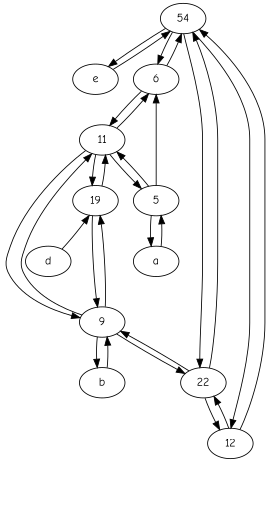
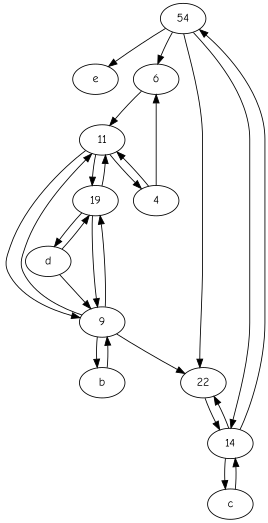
(138, 53) -> none
(173, 54) -> none
(130, 114) -> none
(156, 201) -> (156, 201)
(218, 203) -> none
none -> (70, 226)
(156, 261) -> none
(159, 353) -> (72, 289)
(230, 443) -> (230, 443)
none -> (230, 504)
